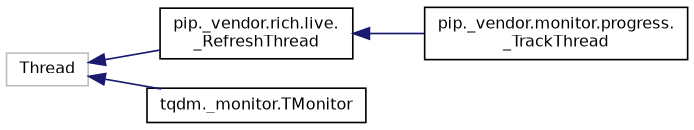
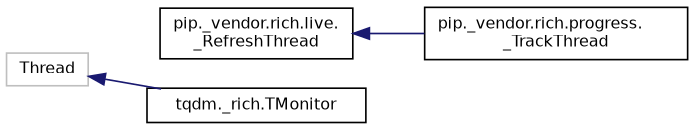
(556, 33) -> (556, 33)
(132, 55) -> none
(256, 105) -> (256, 105)
